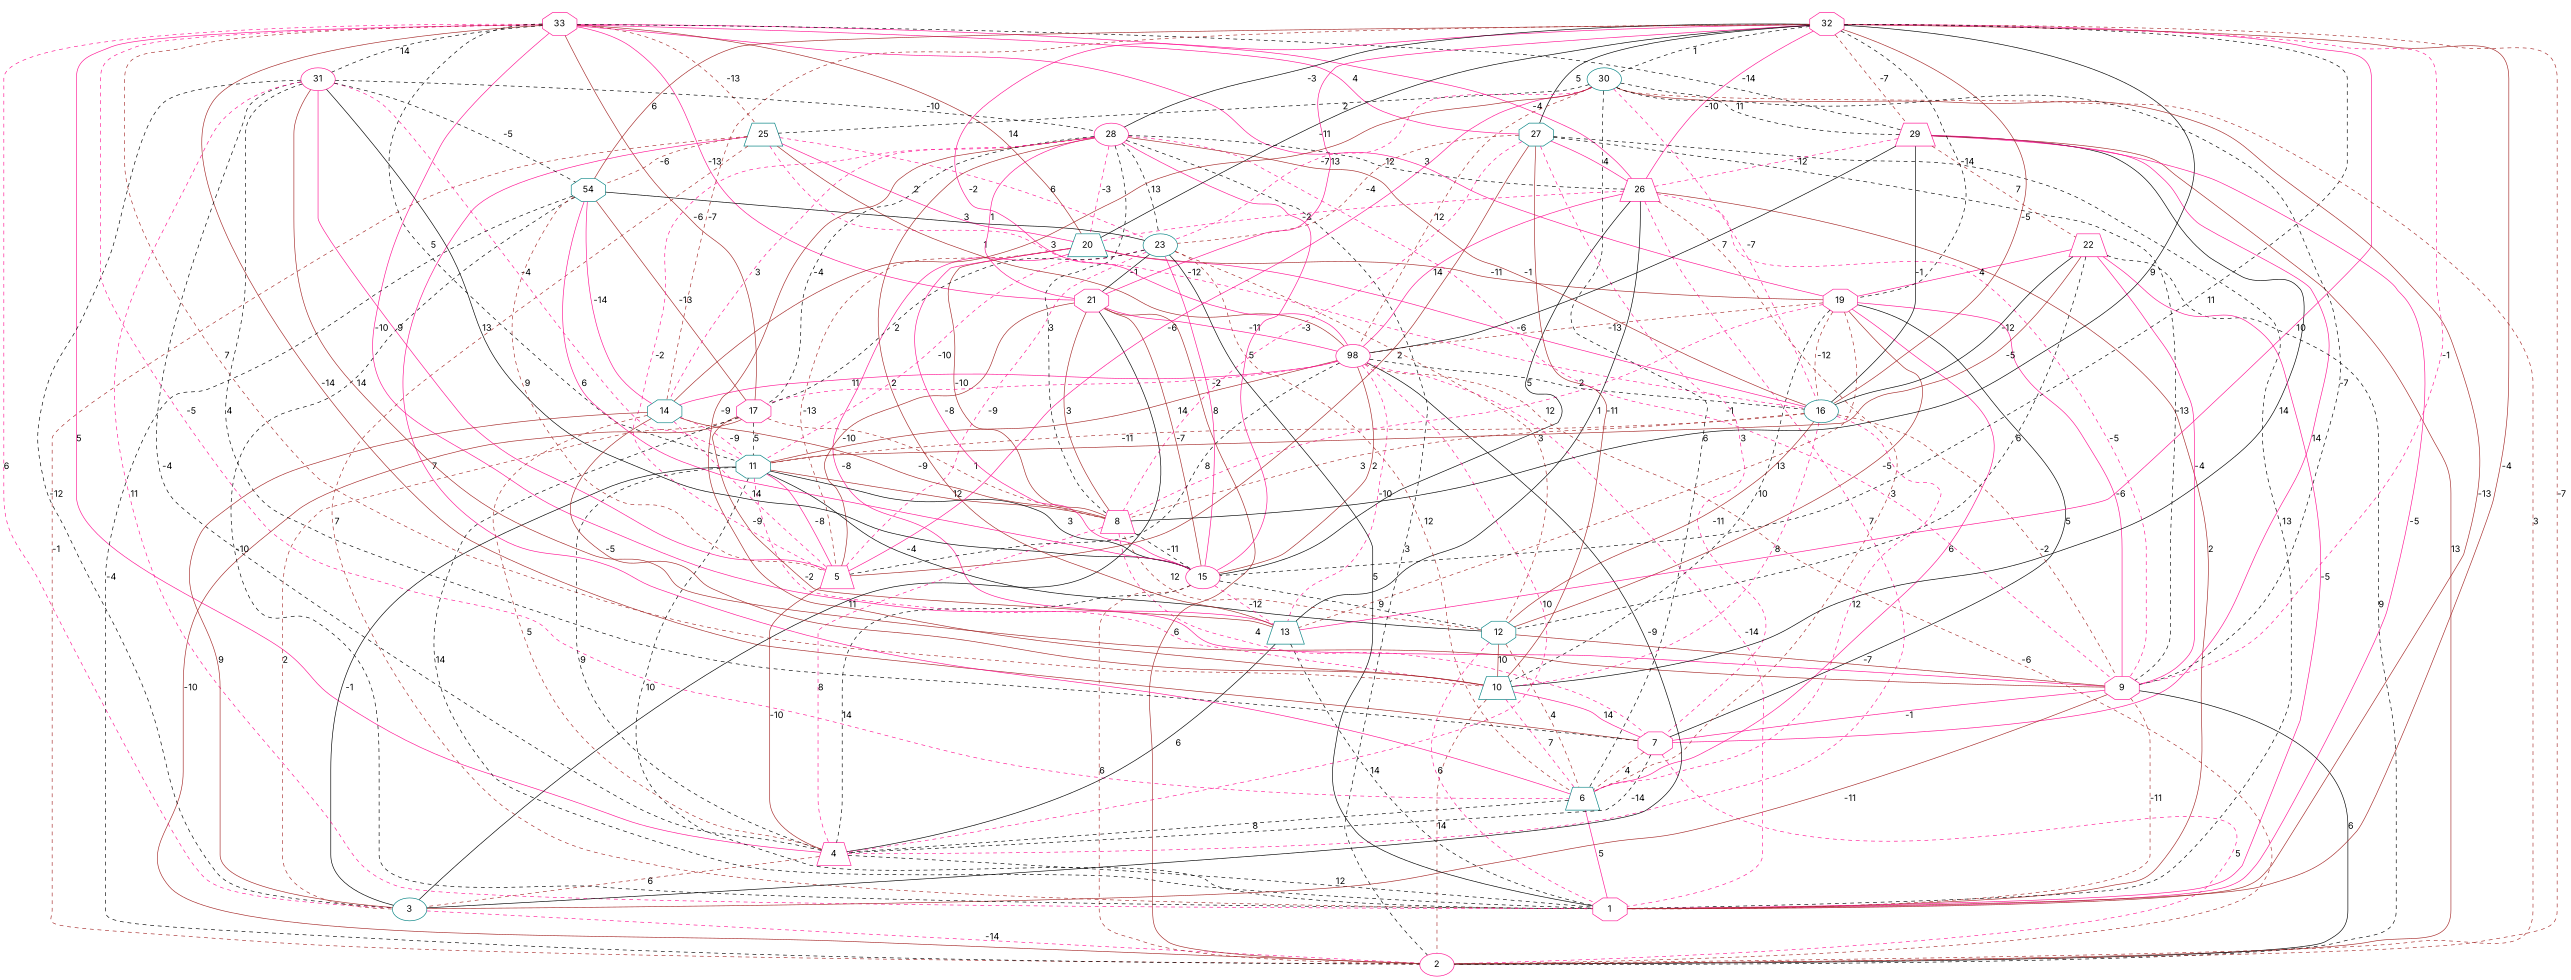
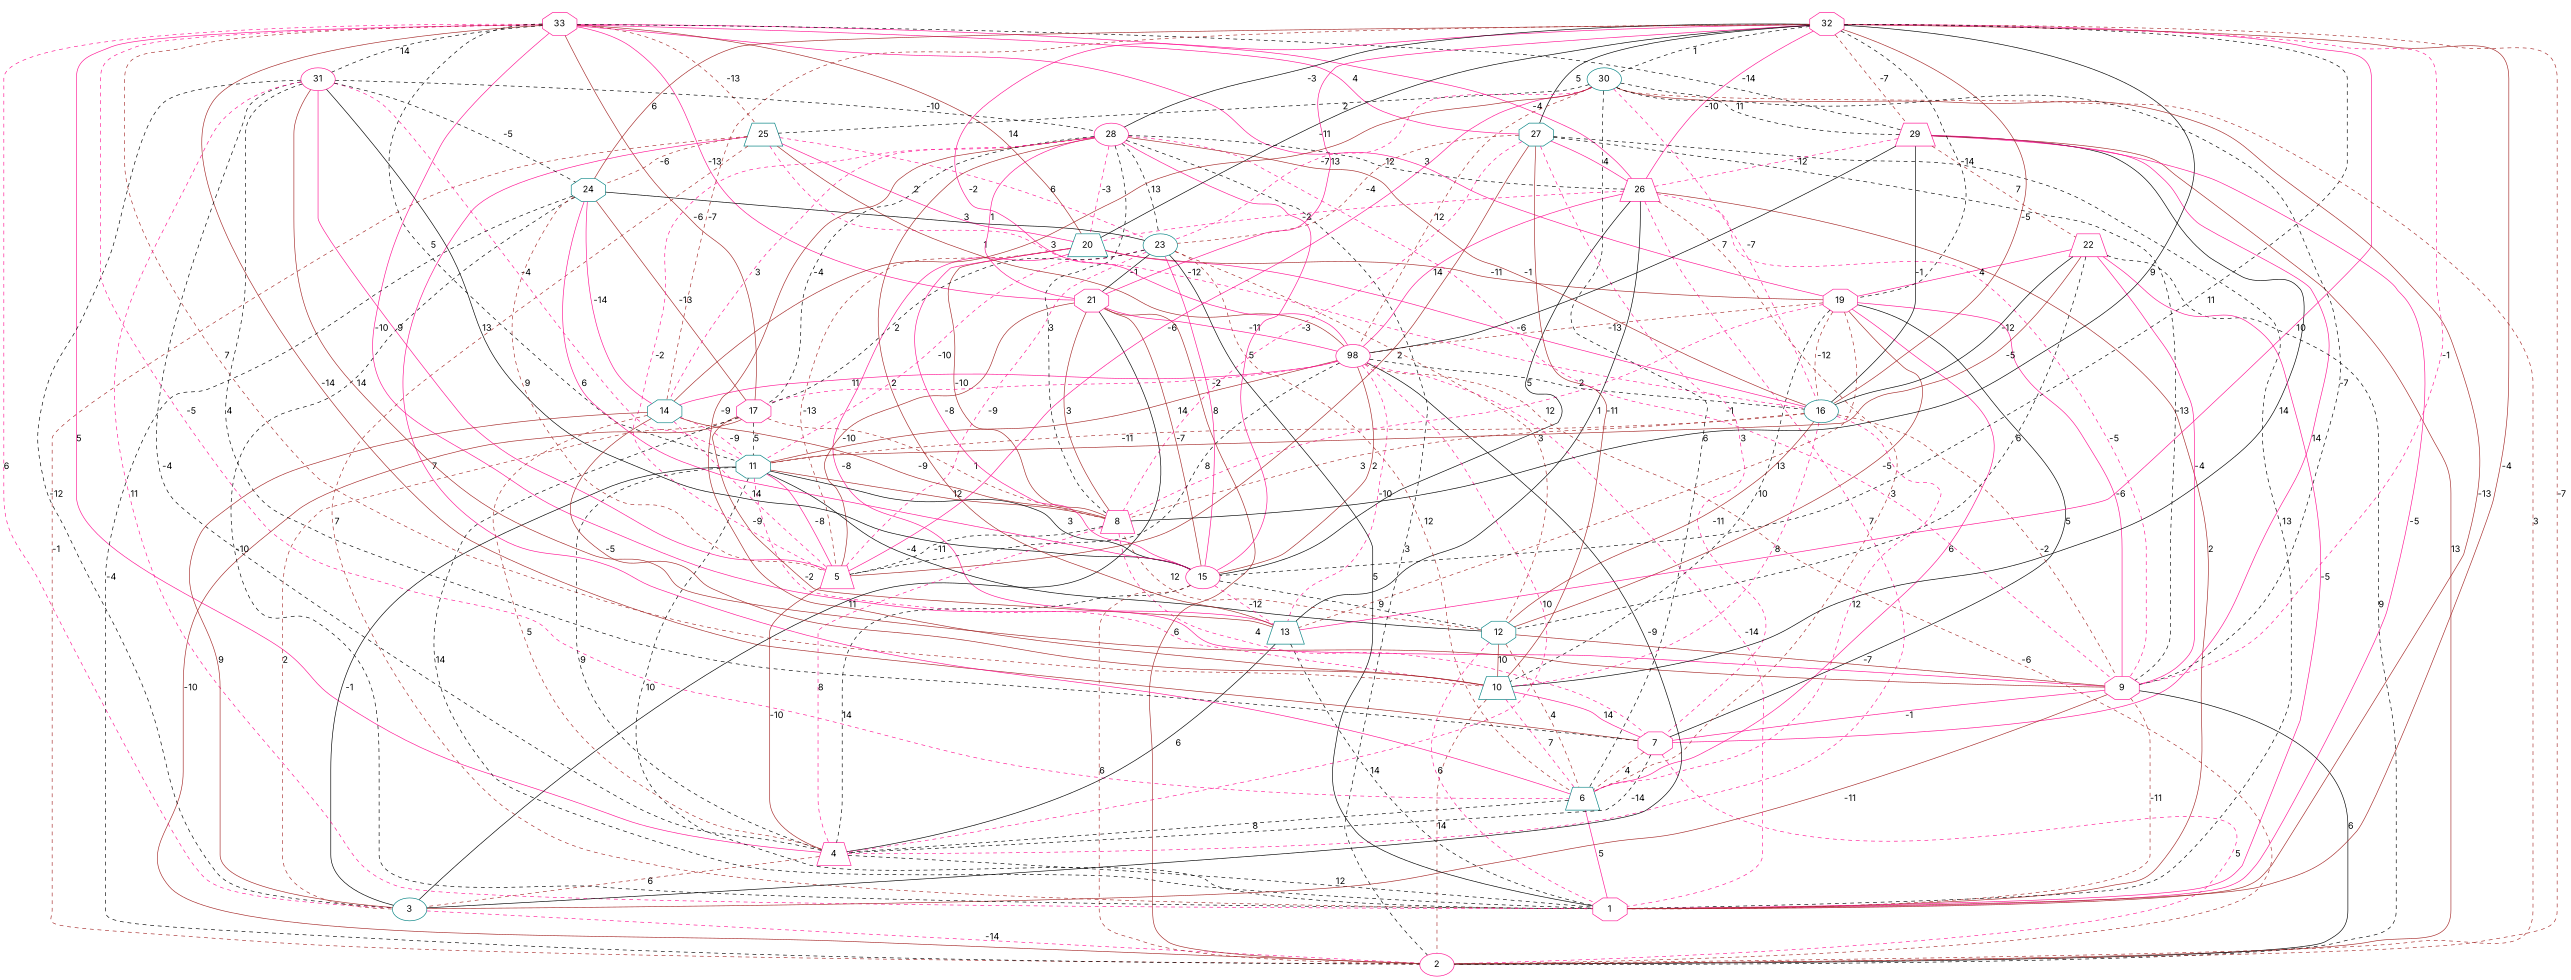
(588, 190) -> (588, 190)
(1163, 551) -> (973, 536)
